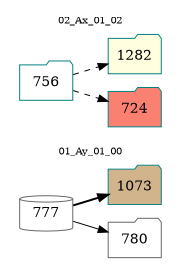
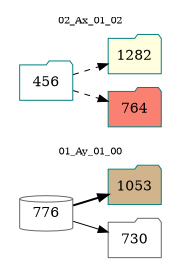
(46, 83) -> (46, 83)
(135, 109) -> (135, 109)
(135, 187) -> (135, 187)
(46, 213) -> (46, 213)
(135, 240) -> (135, 240)
